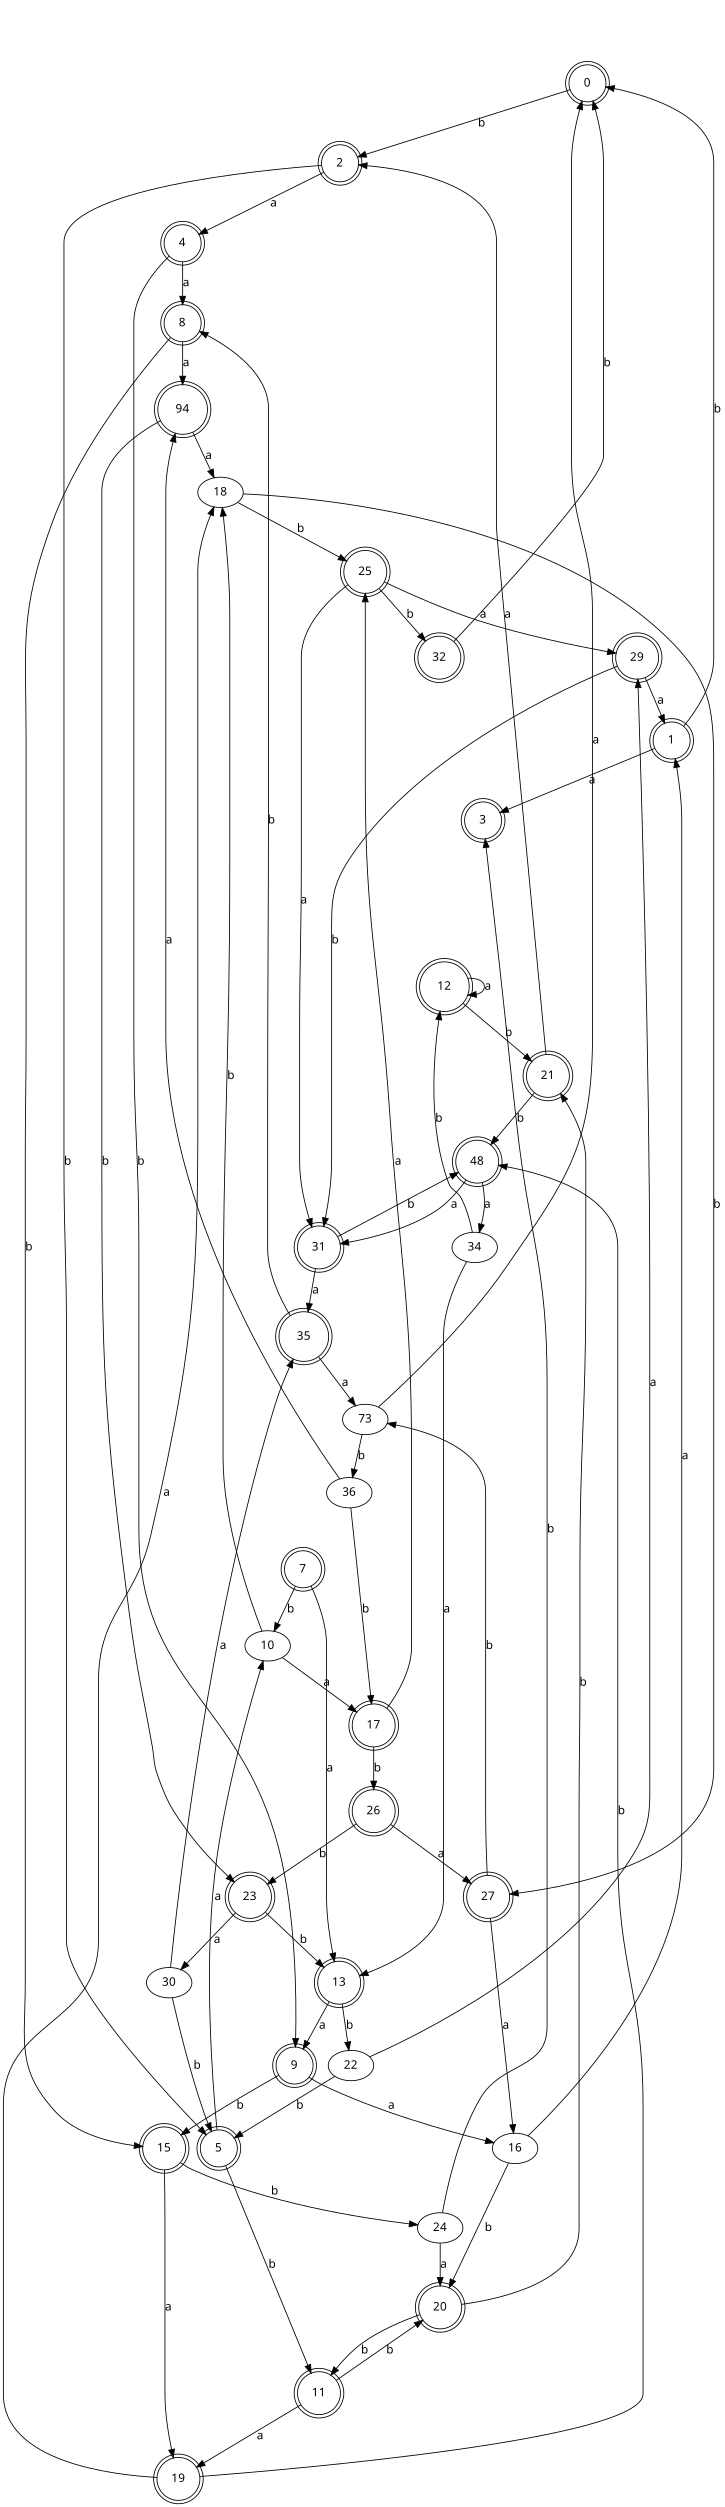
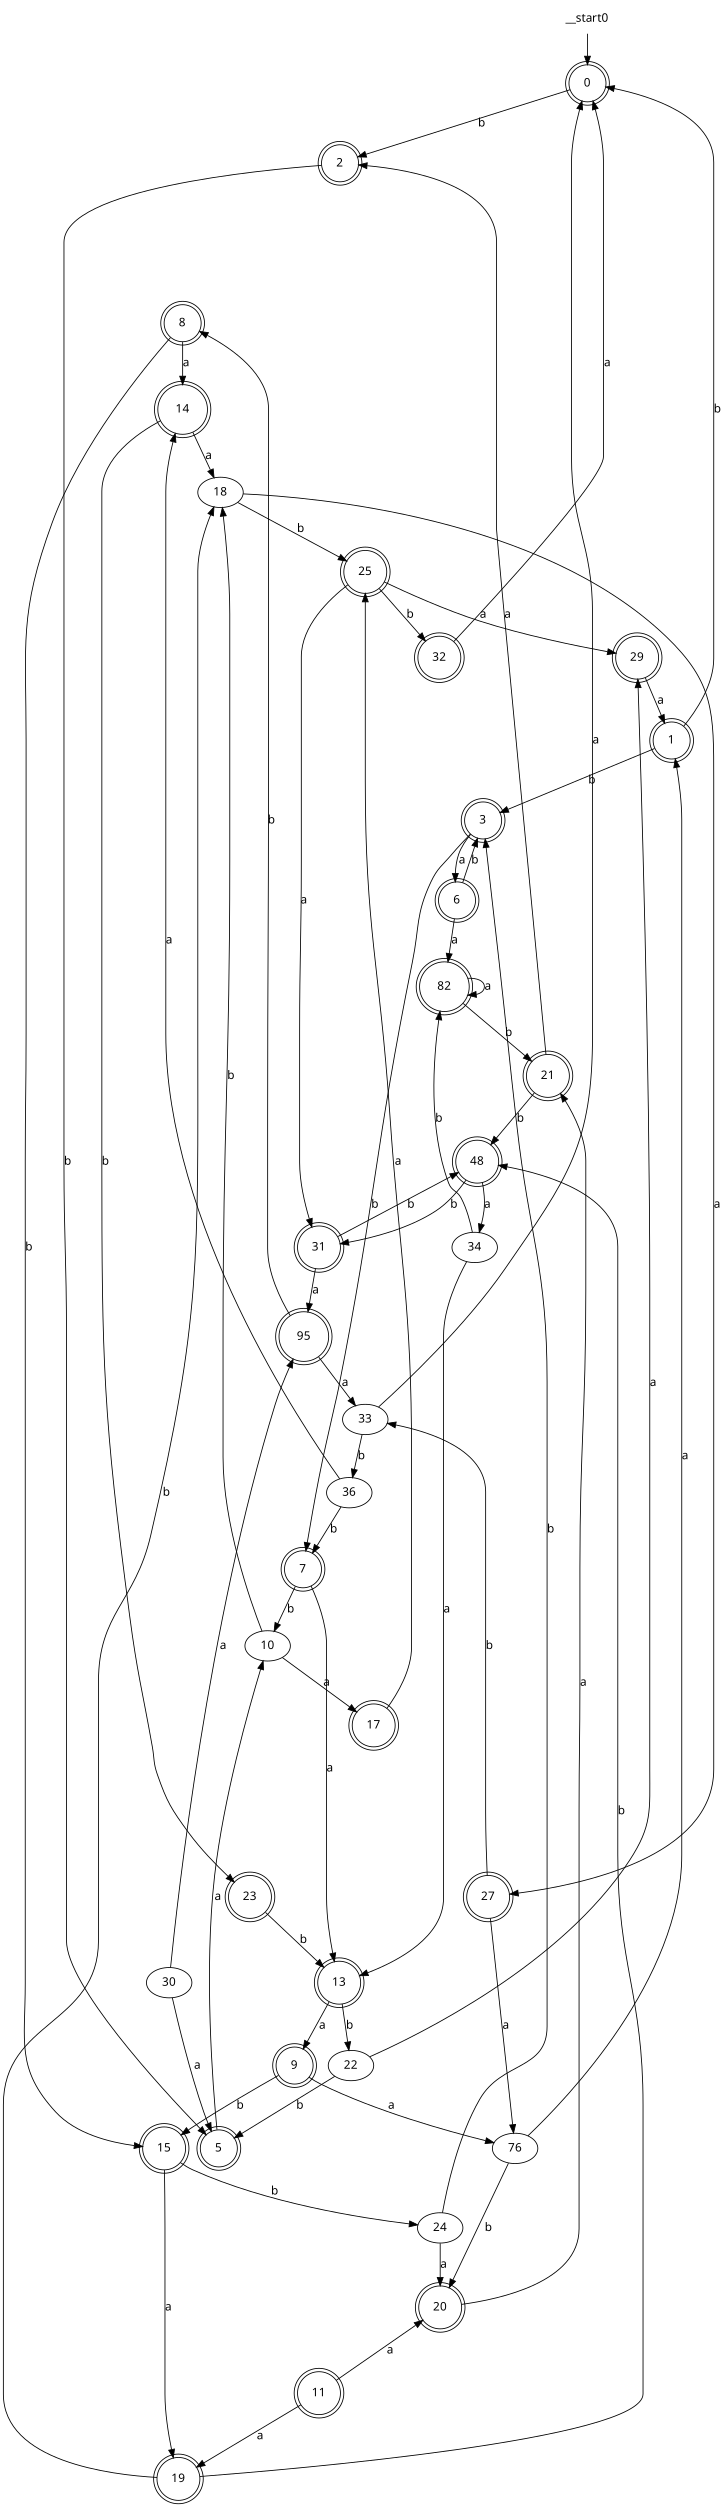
none -> (587, 19)
(183, 243) -> none
(607, 363) -> (607, 363)
(183, 410) -> (183, 410)
(592, 780) -> (592, 780)
(342, 871) -> none
none -> (457, 900)
(444, 987) -> (444, 987)
none -> (374, 1181)
(454, 1205) -> (454, 1205)
(717, 1205) -> (717, 1205)
(304, 1337) -> (304, 1337)
(365, 1420) -> (365, 1420)
(167, 1493) -> (167, 1493)
(361, 1602) -> (329, 1526)
(583, 1683) -> (583, 1683)
(374, 1811) -> none
(216, 1933) -> none
(197, 2066) -> (197, 2066)
(515, 2148) -> (515, 2148)
(267, 2266) -> none
(374, 2336) -> none
(390, 2350) -> (390, 2350)
